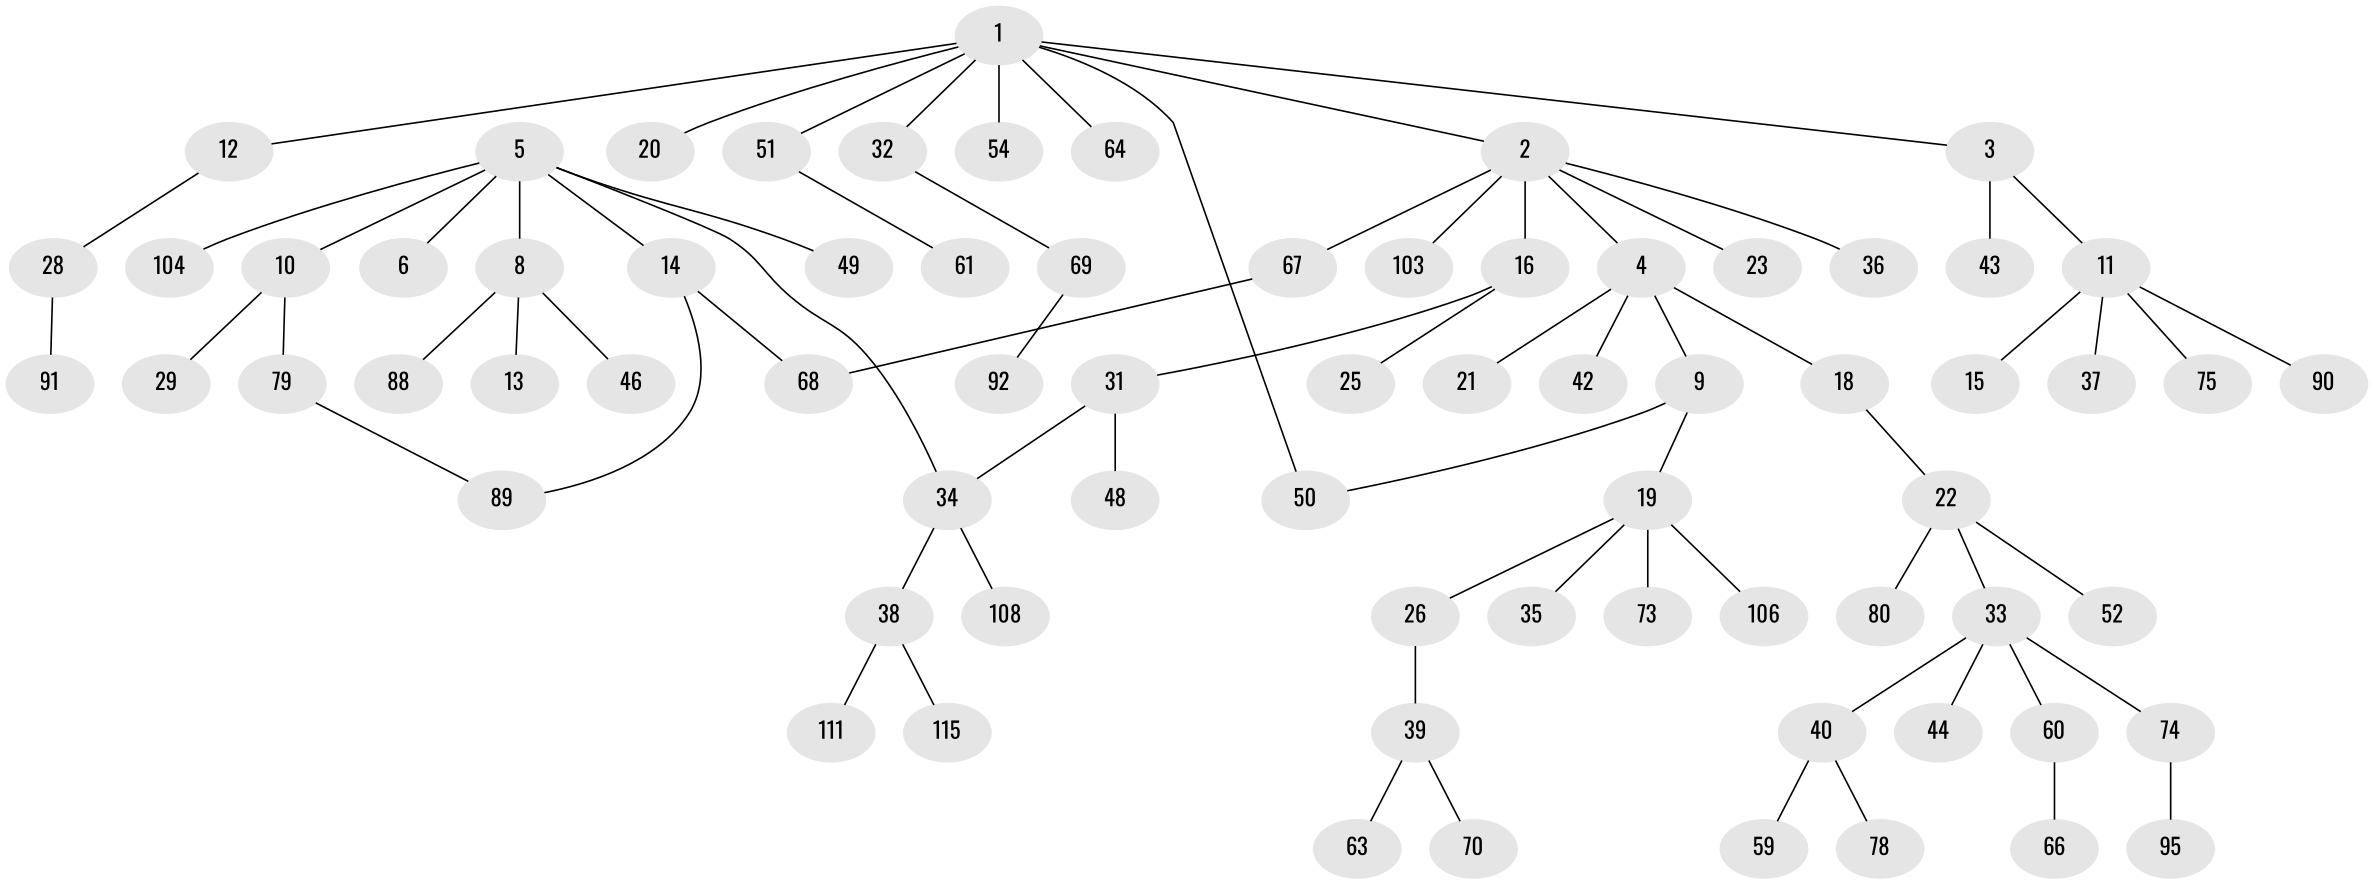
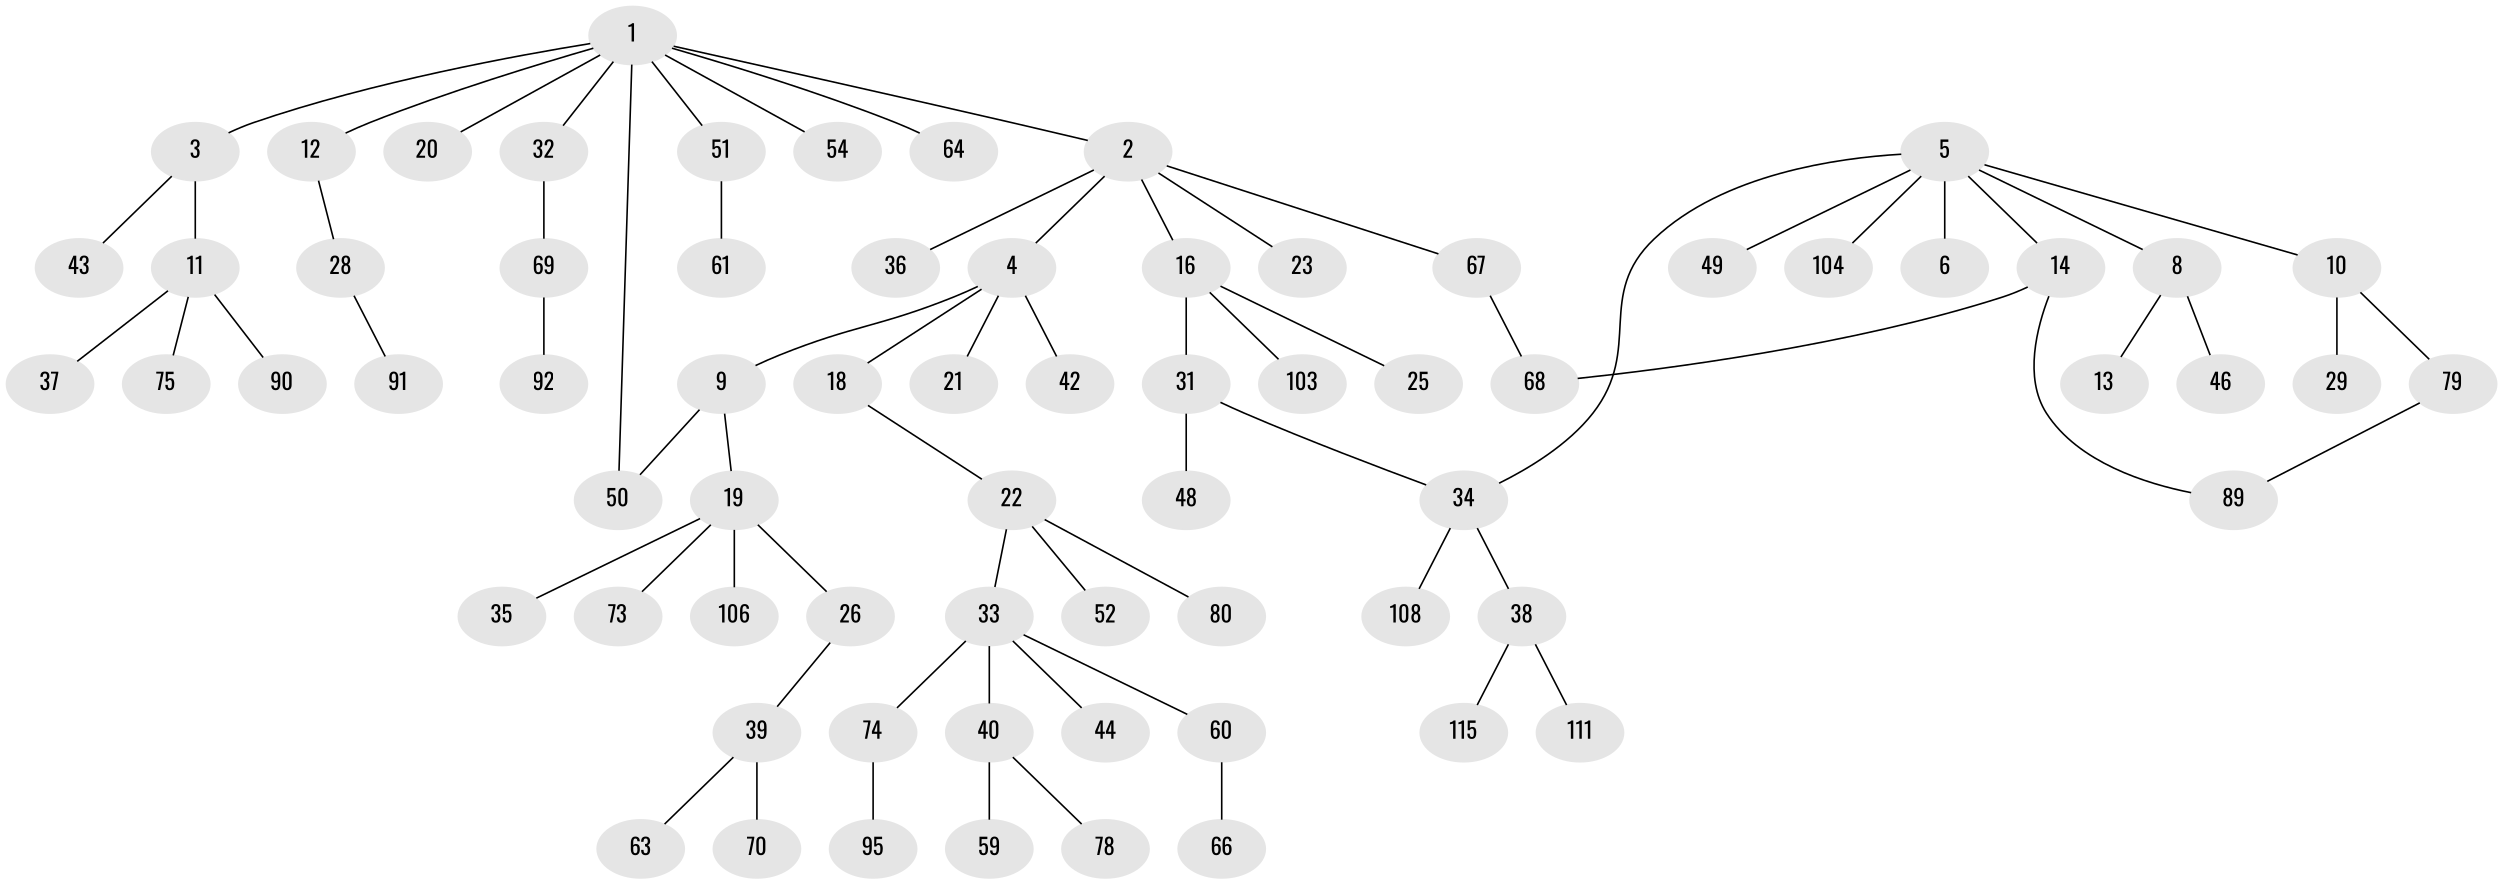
(1467, 210) -> (1244, 326)
(399, 384) -> none
(1975, 384) -> none
